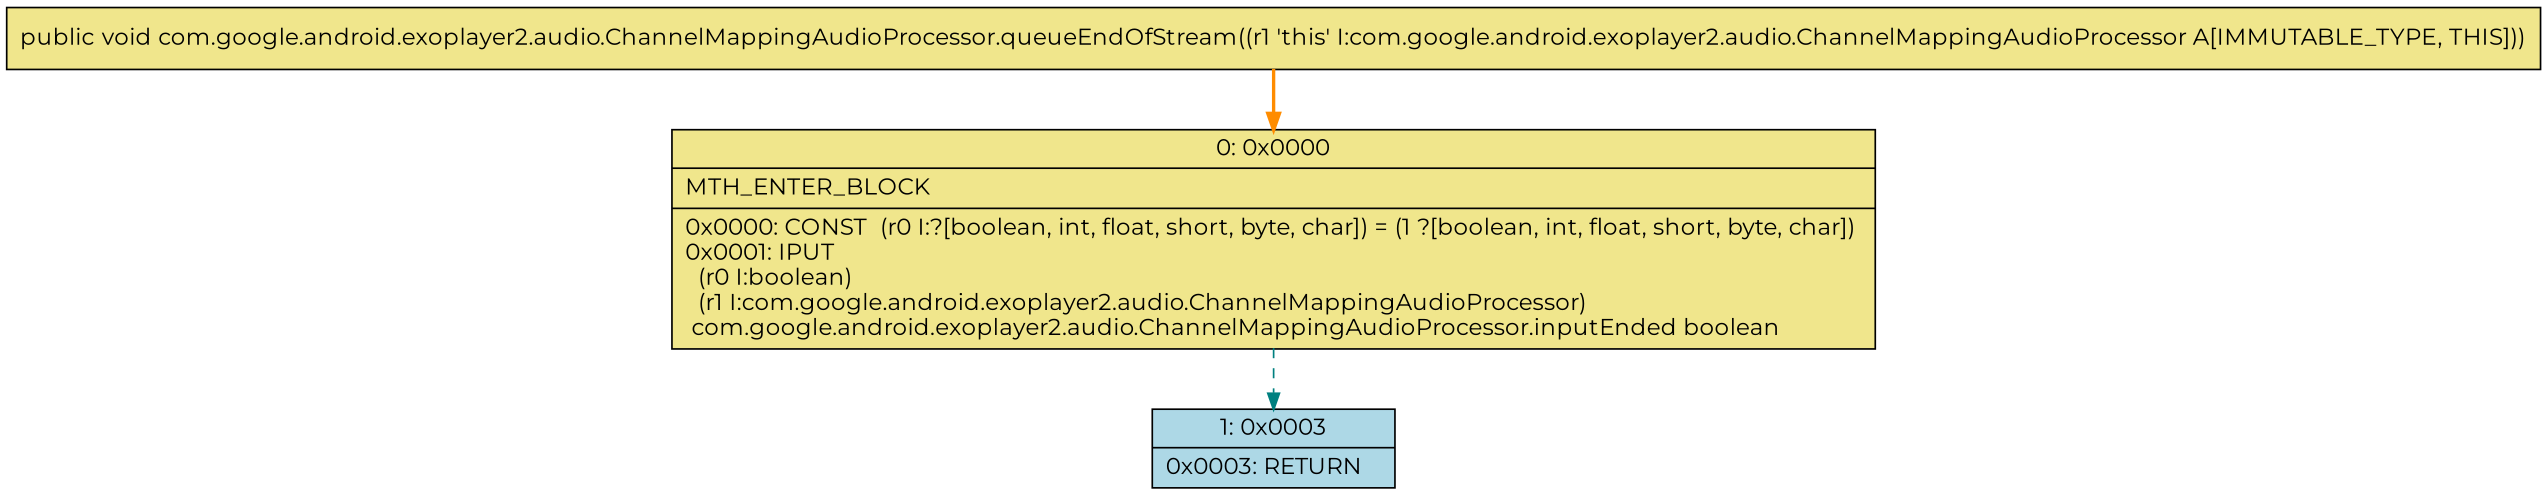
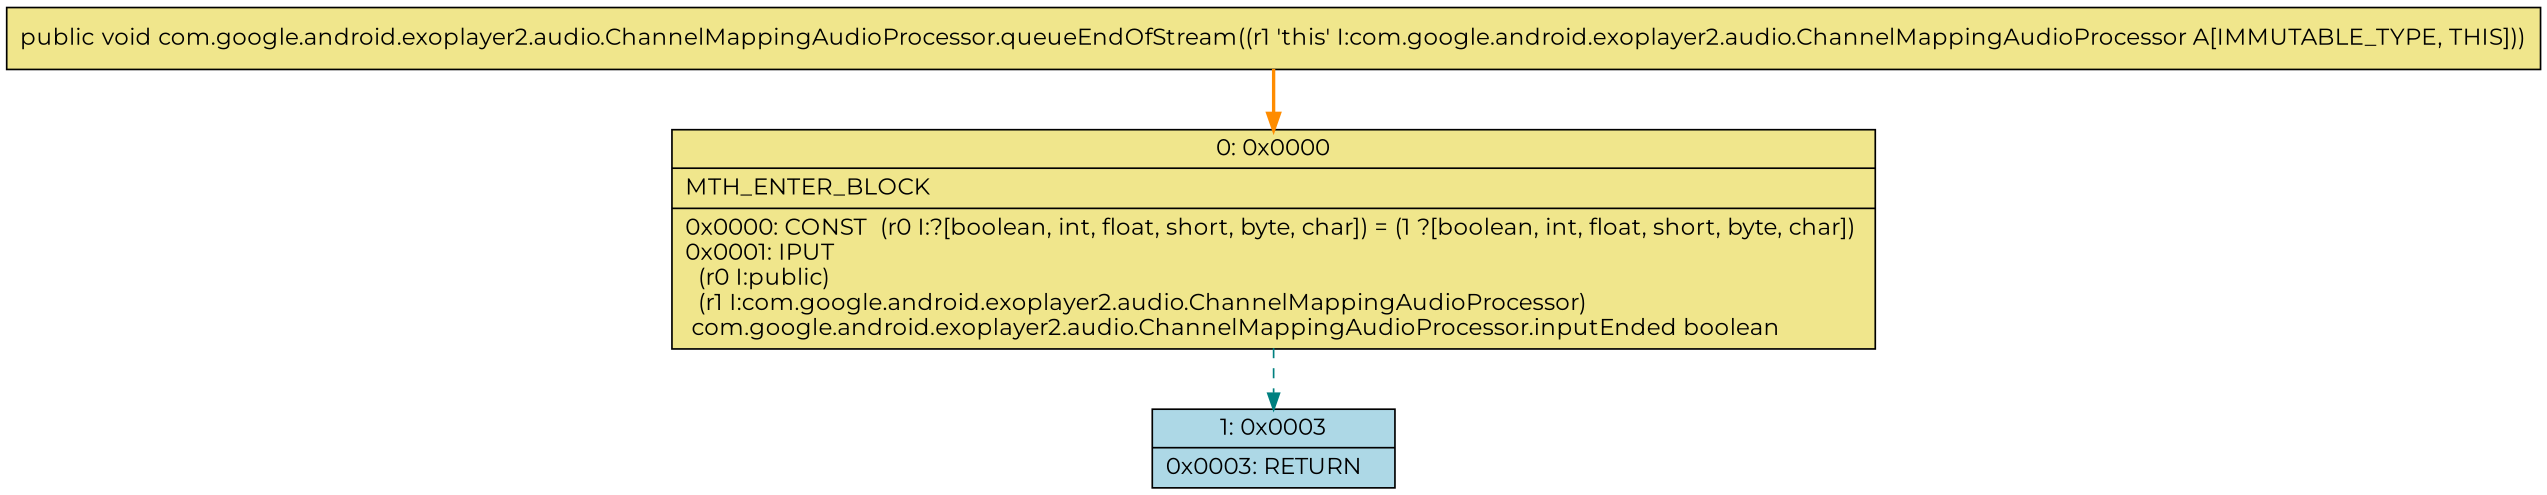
(769, 278) -> (758, 278)
